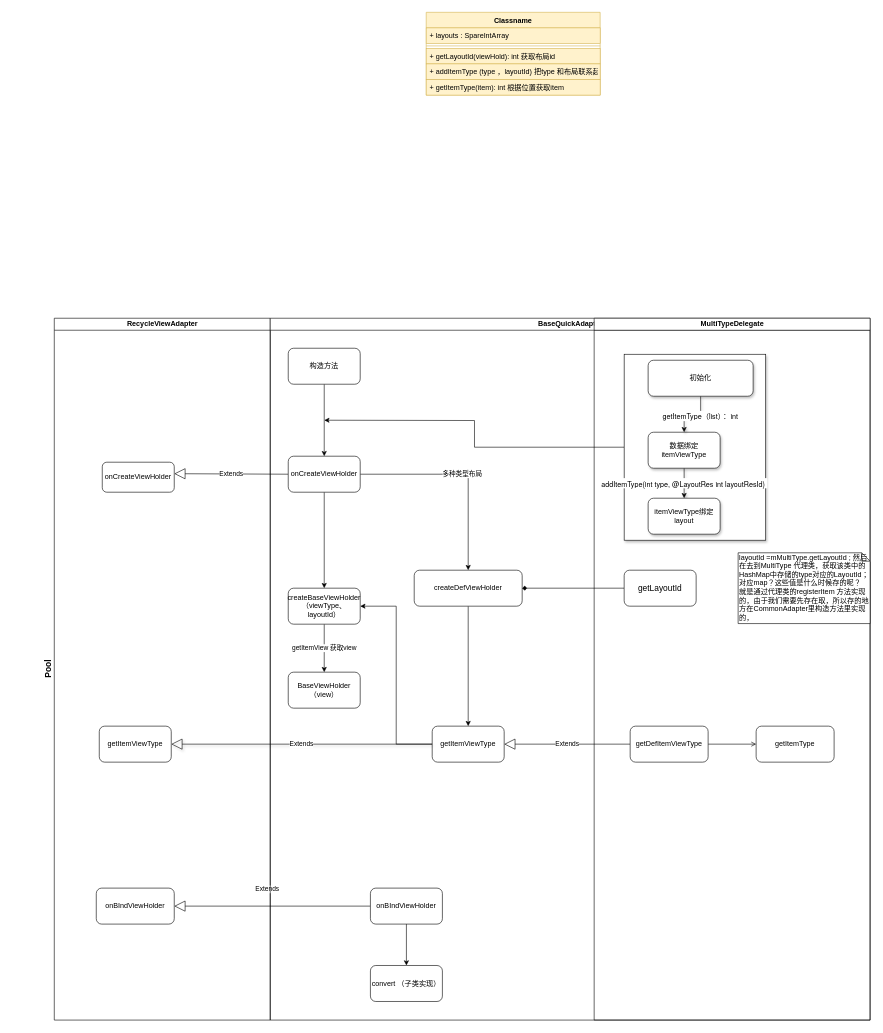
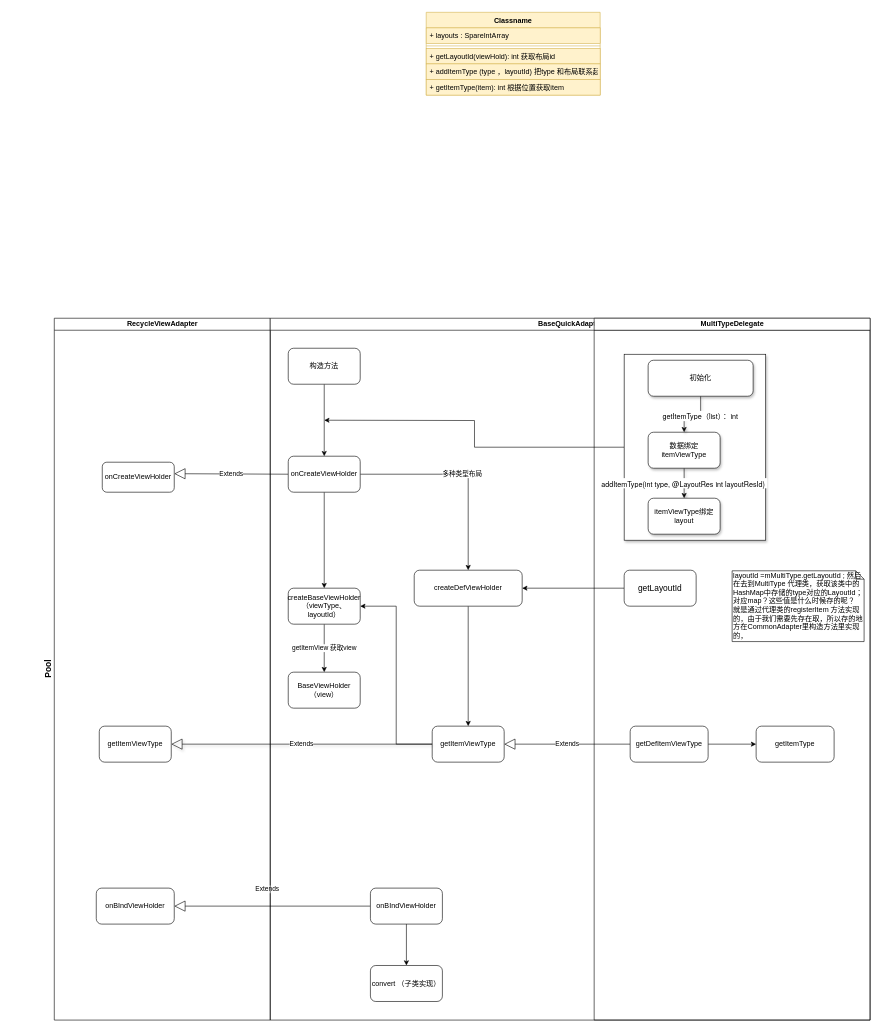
(528, 588) -> (527, 588)
(804, 588) -> (798, 606)
(752, 744) -> (750, 744)
